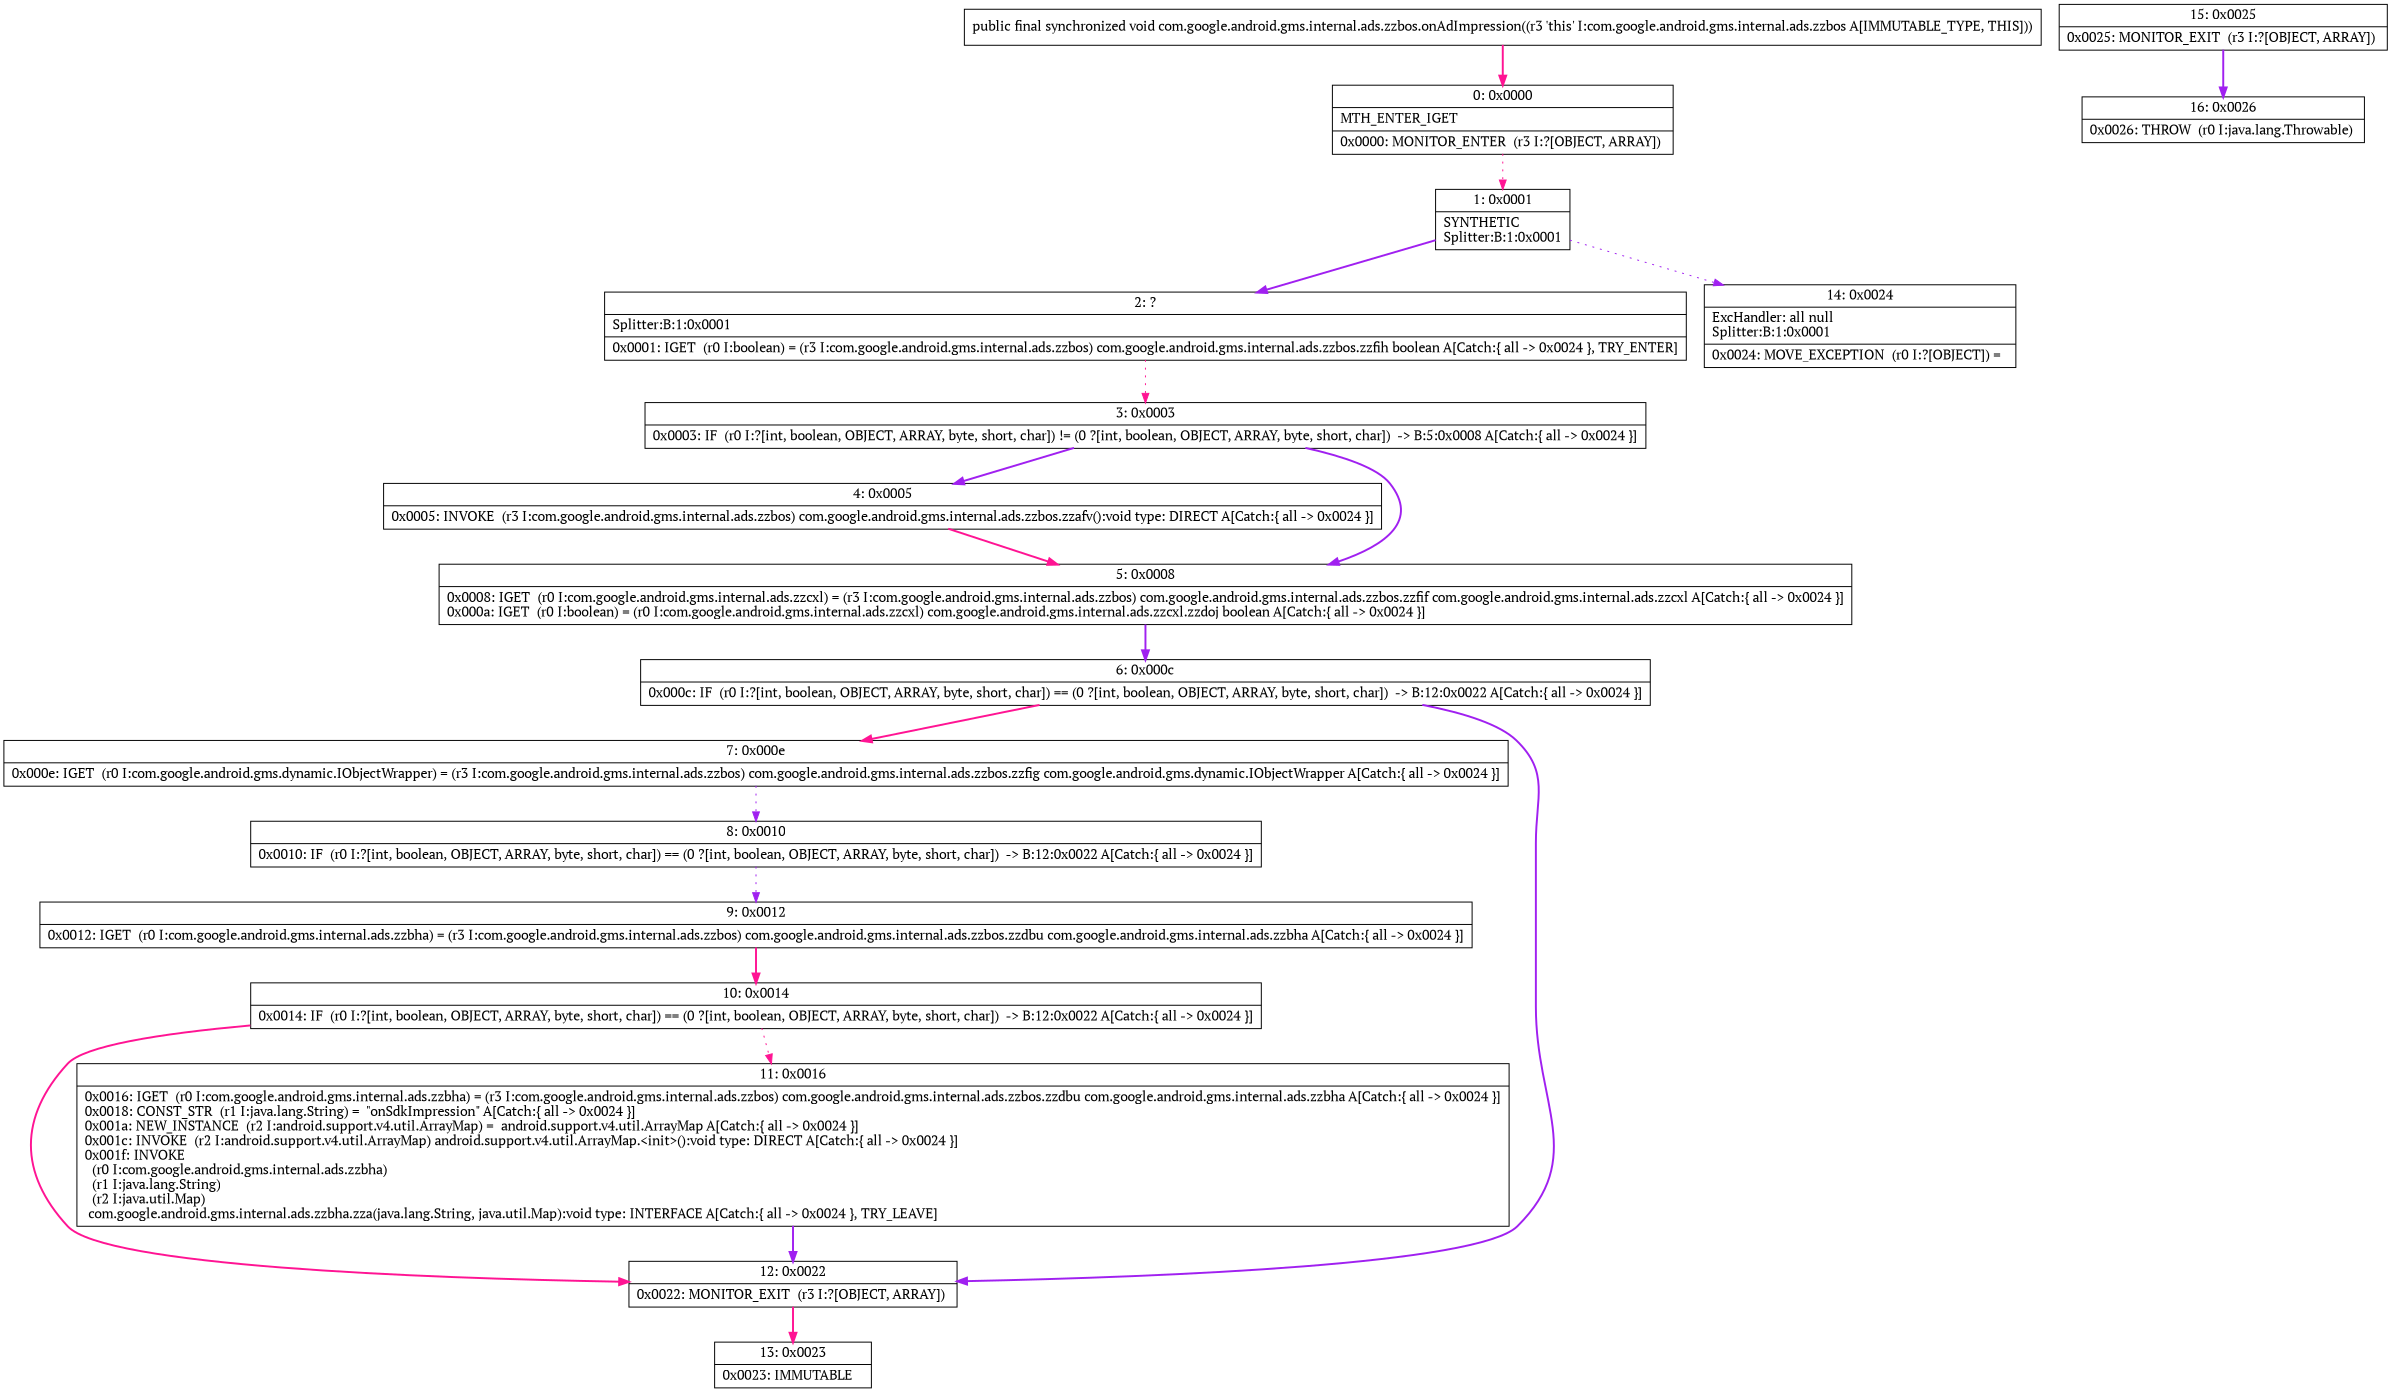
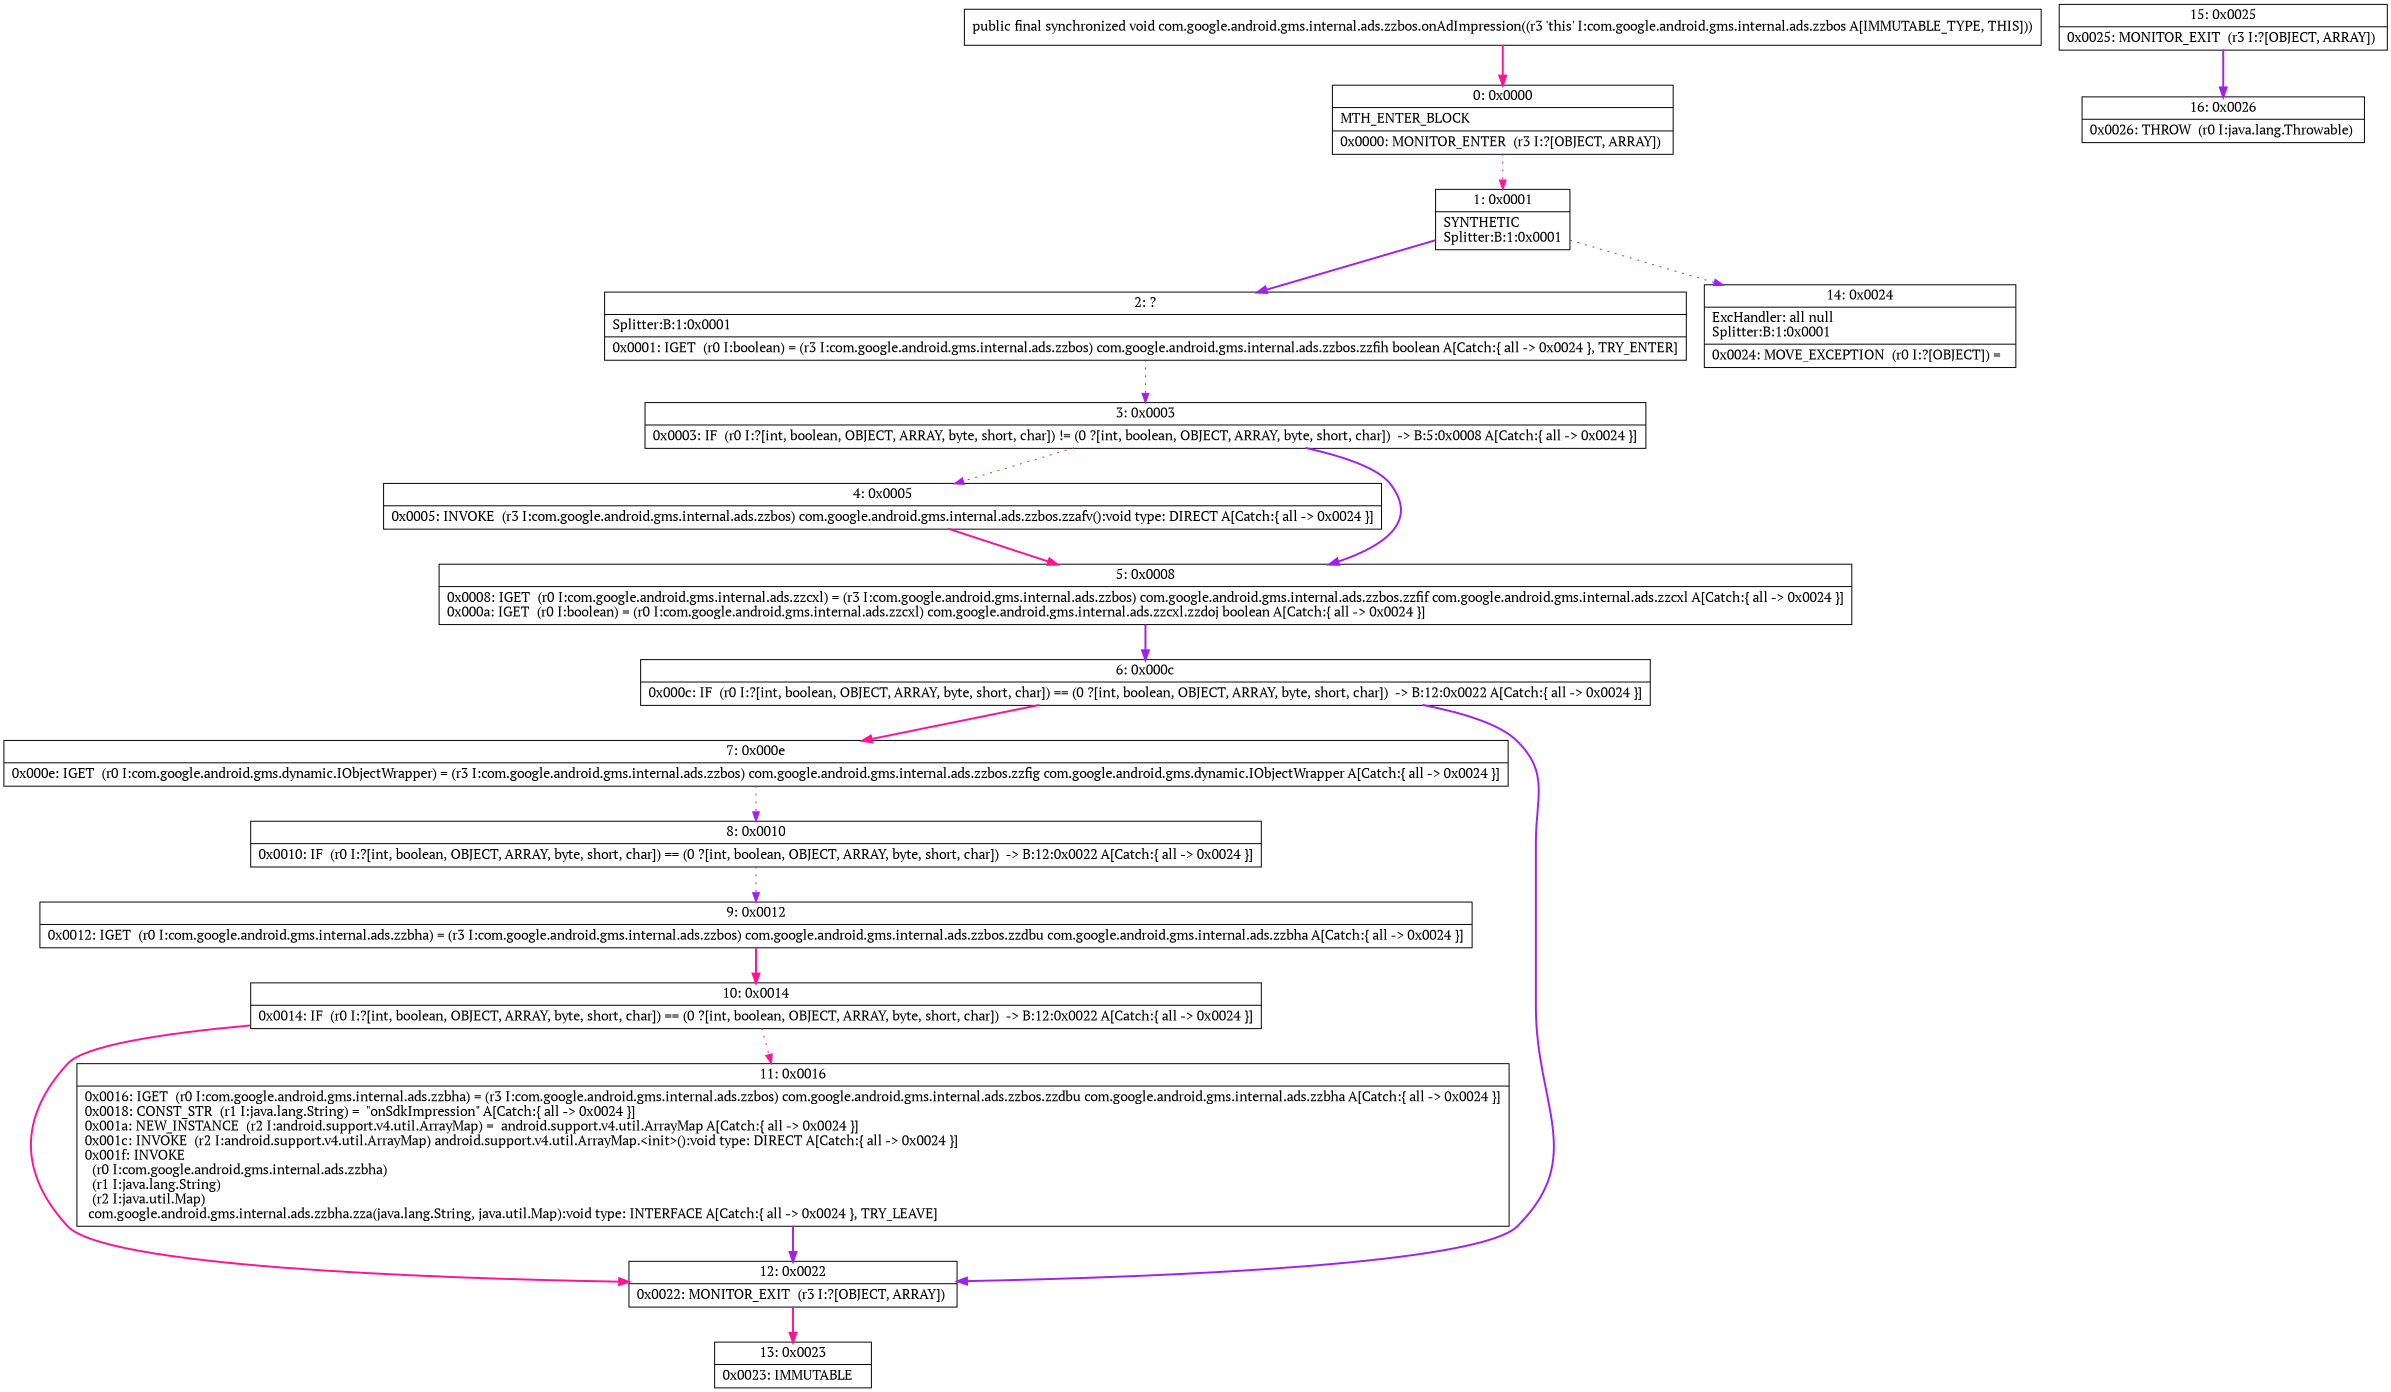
(1399, 119) -> (1405, 119)
(1145, 377) -> (1145, 377)
(1019, 464) -> (1019, 464)
